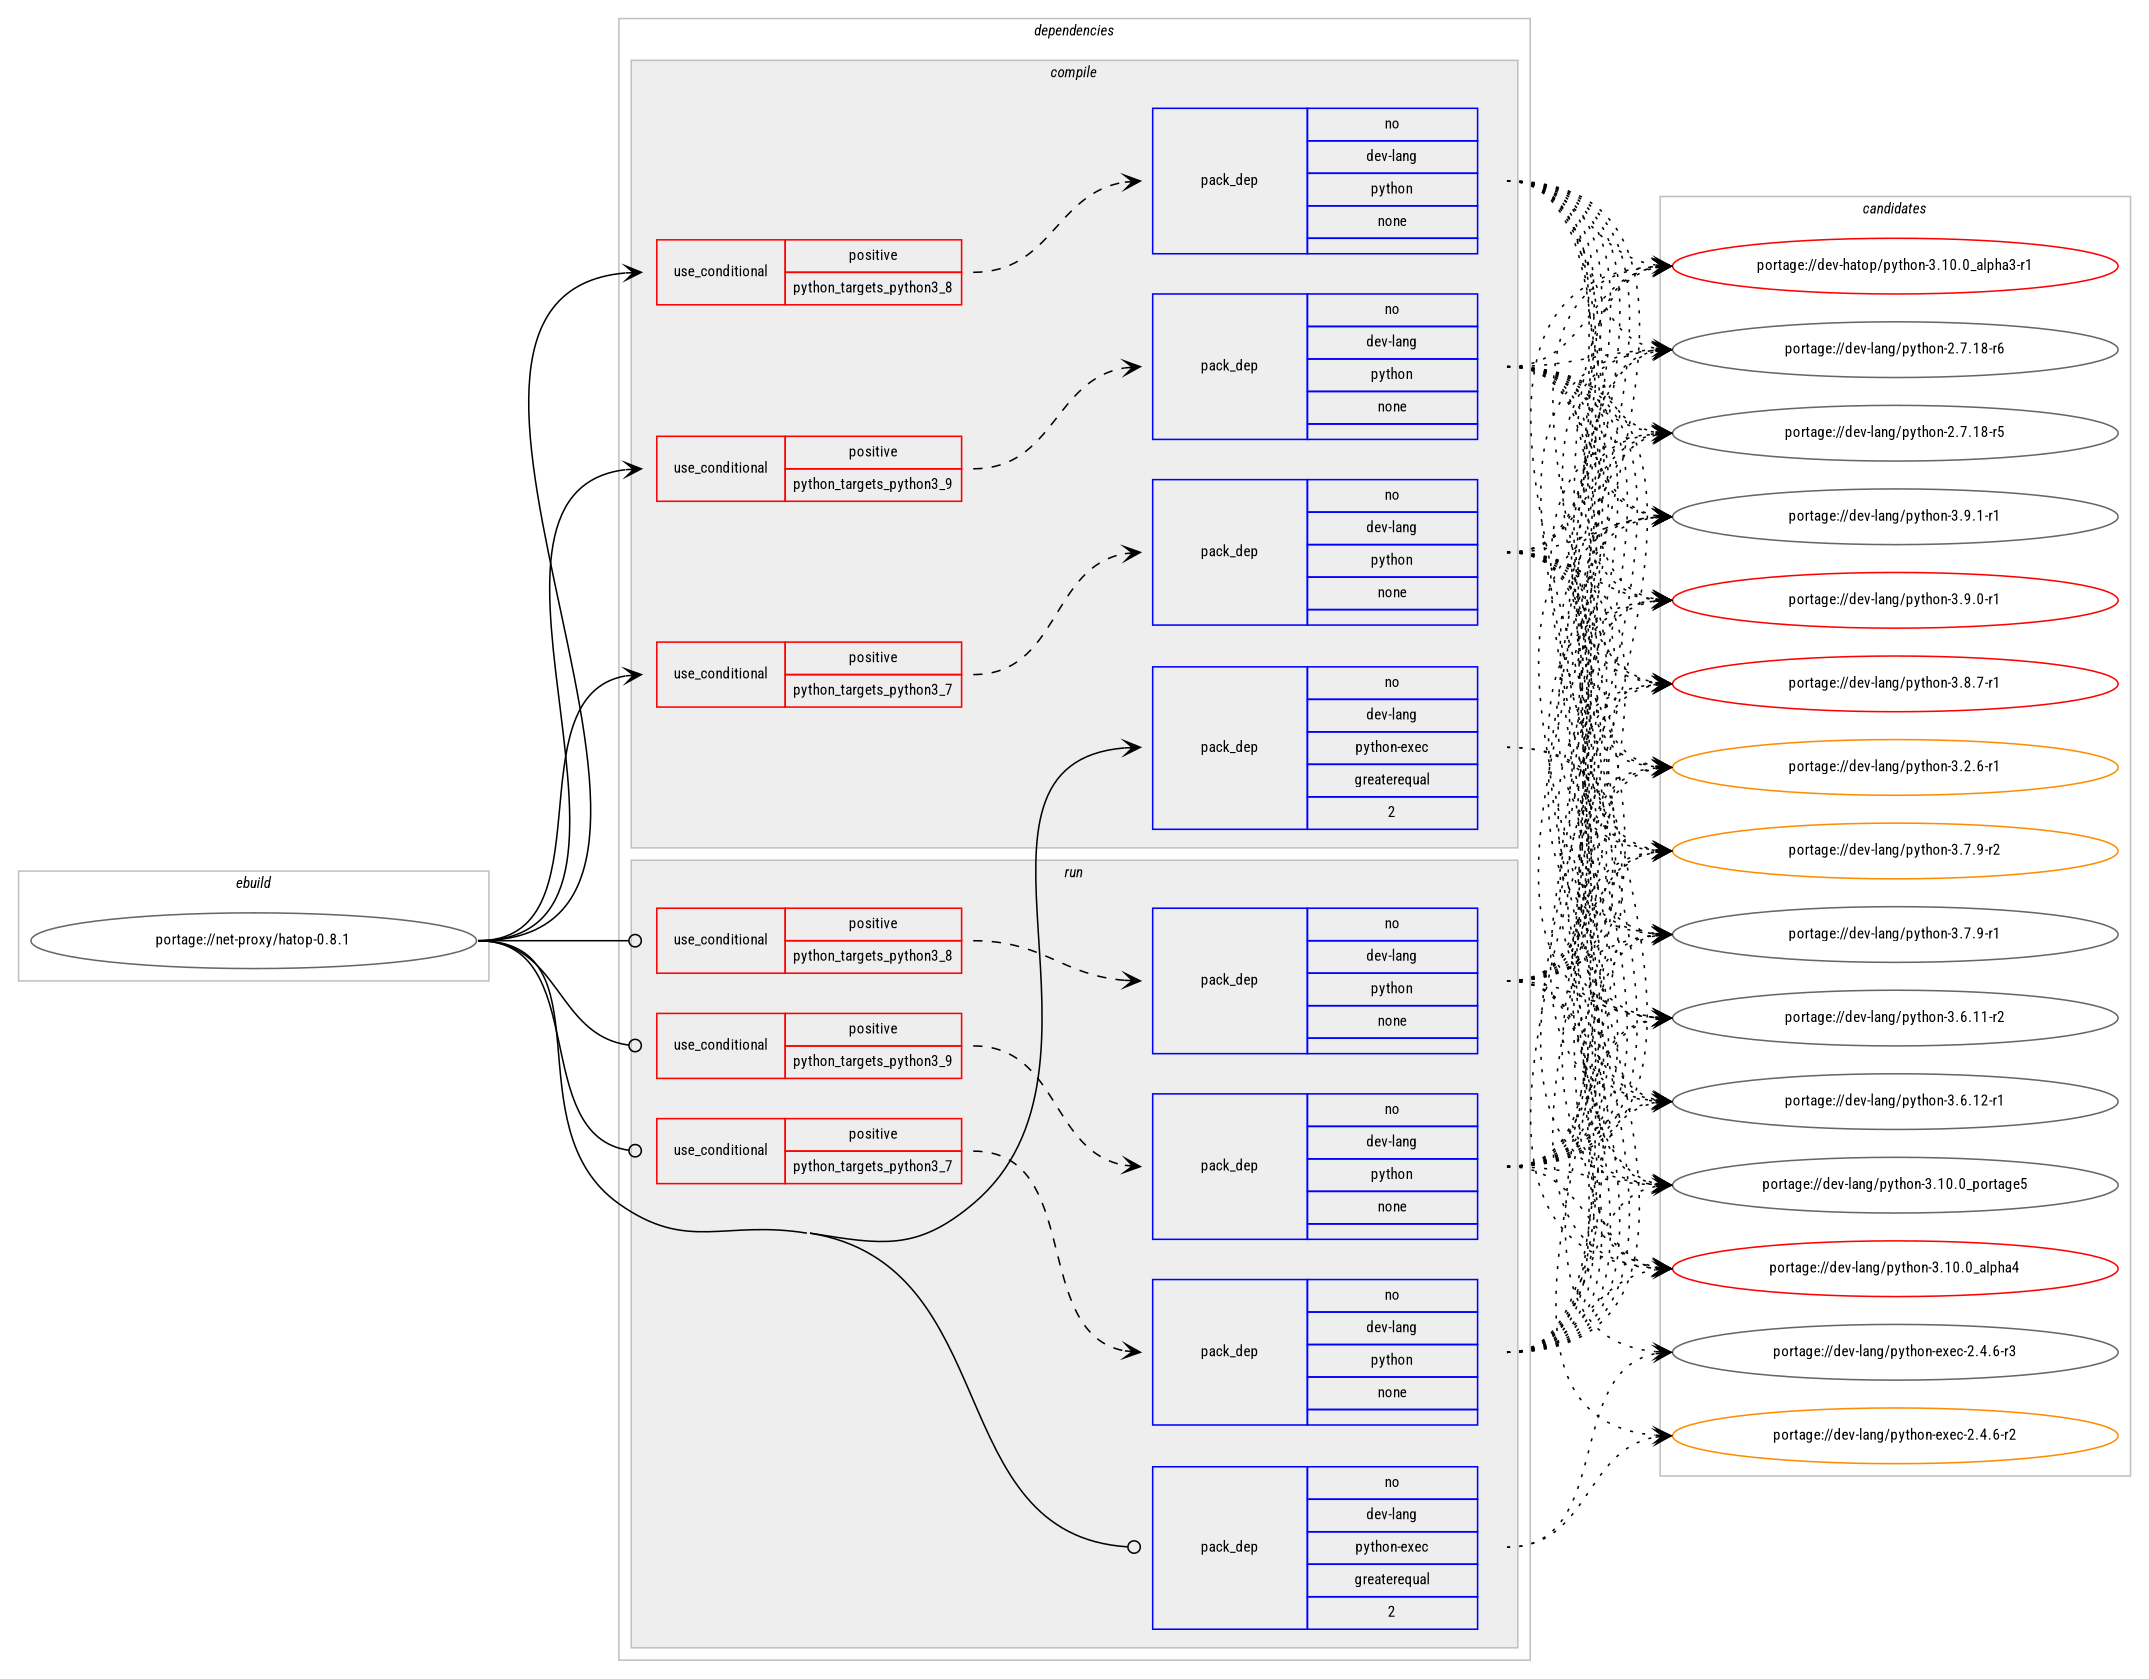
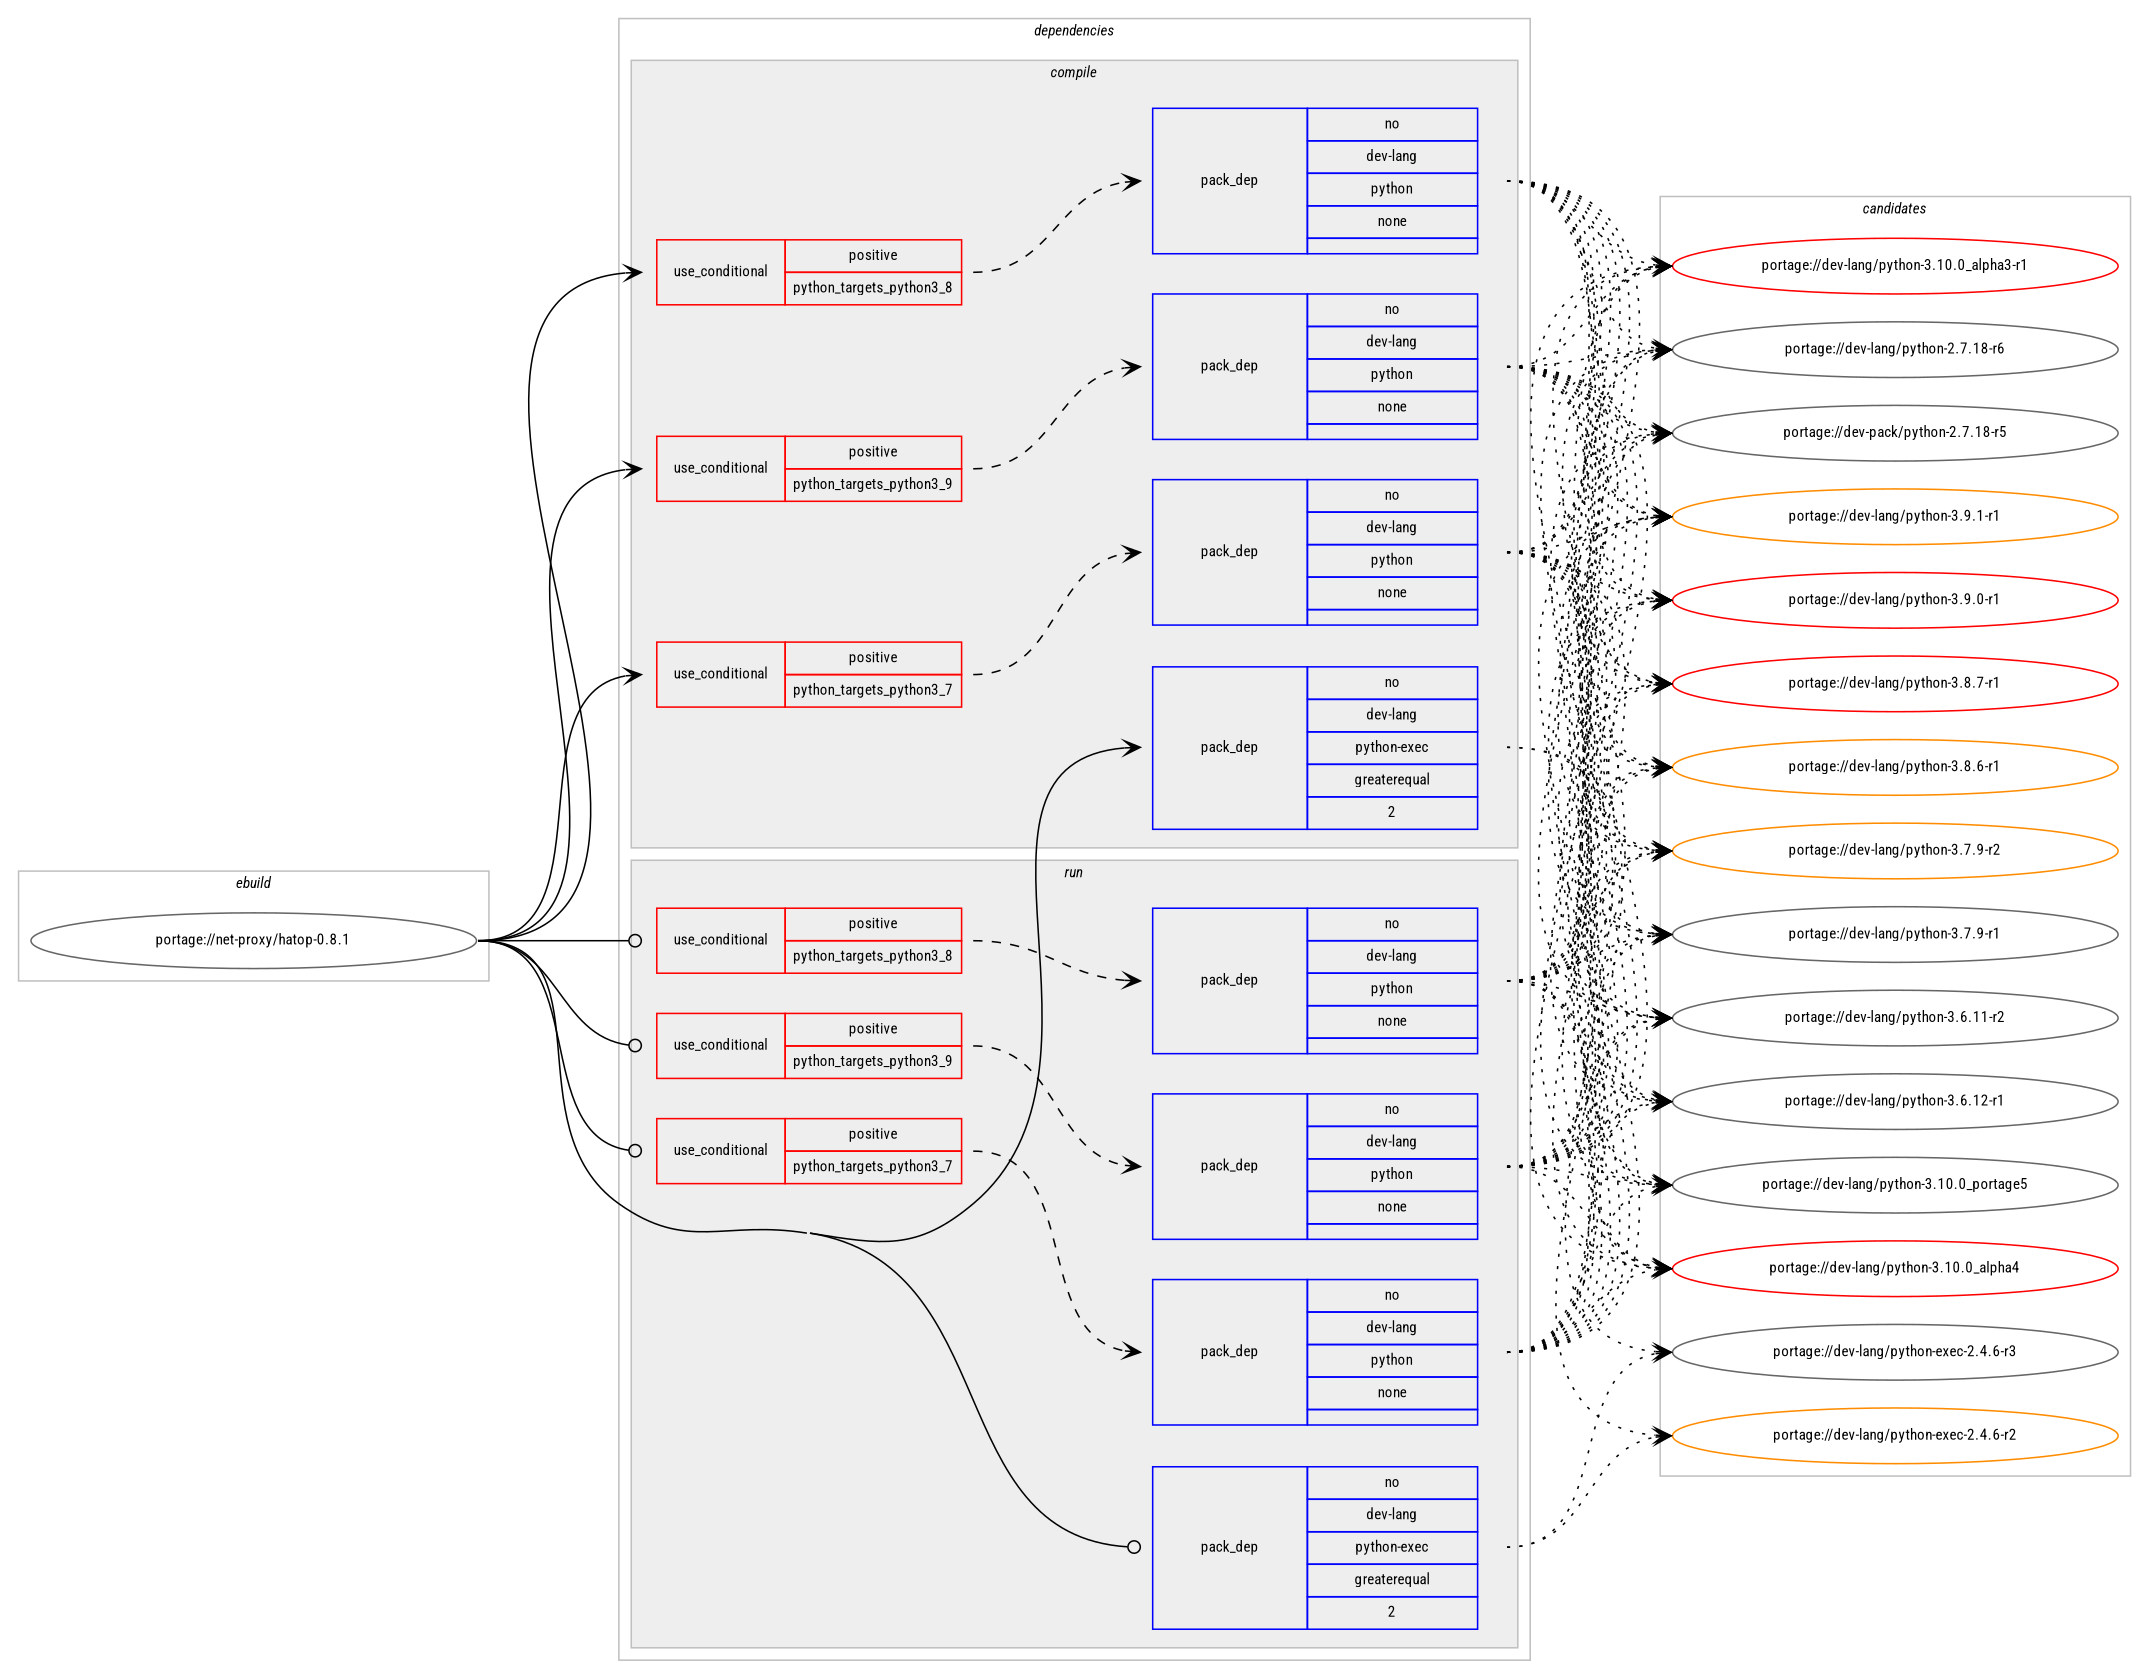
(1895, 266) -> (1895, 266)
(1895, 433) -> (1895, 433)
(1895, 517) -> (1895, 517)
(1895, 767) -> (1895, 767)
